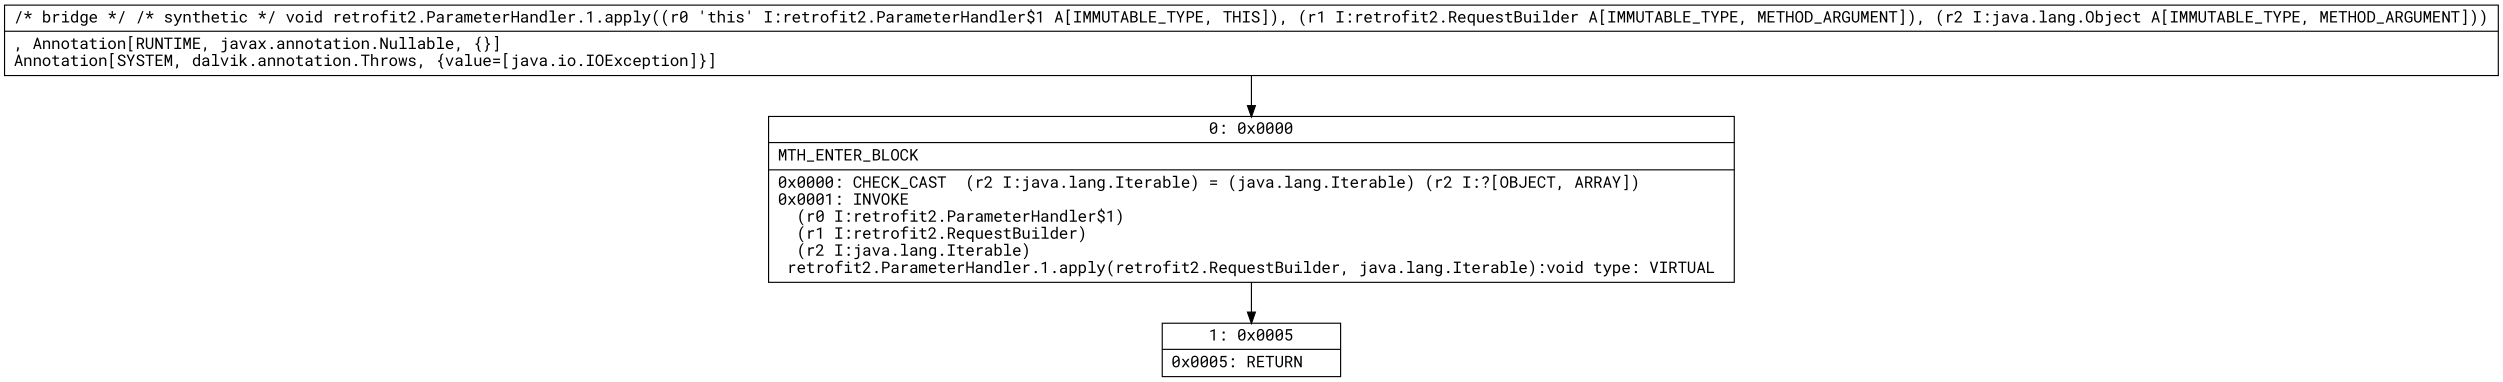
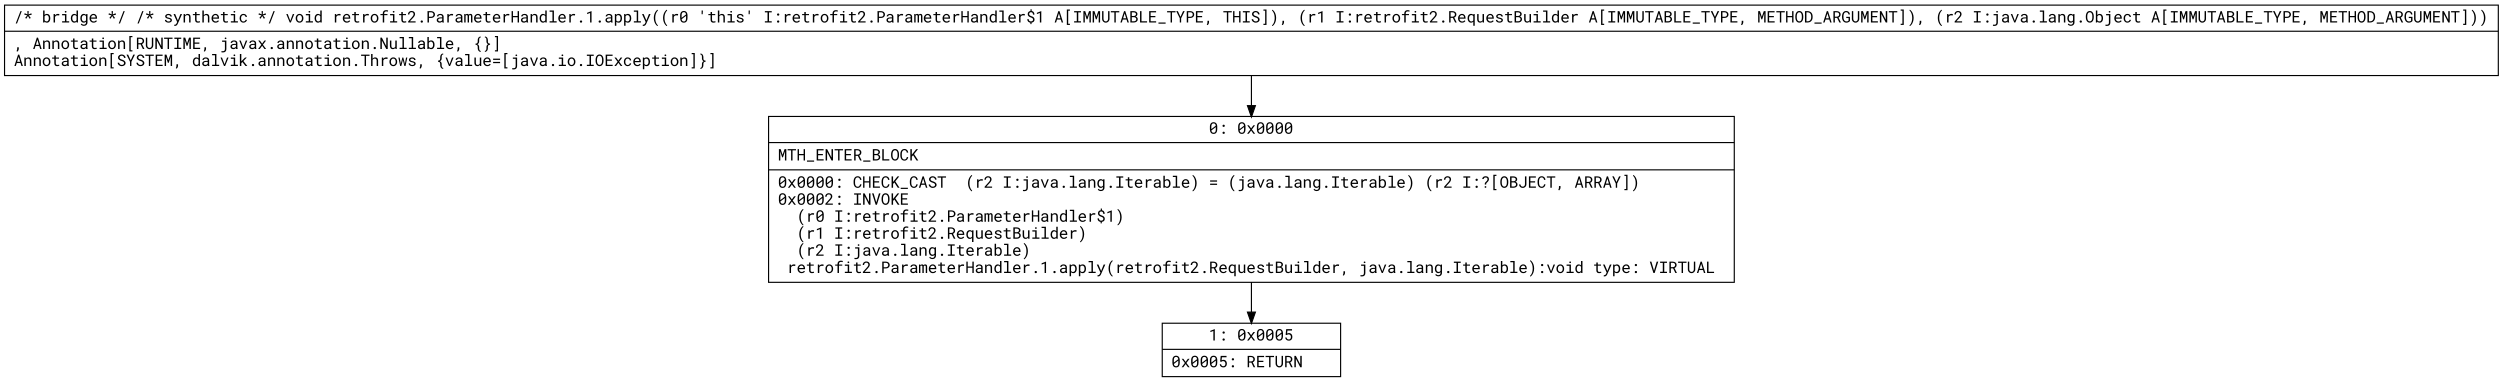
(853, 200) -> (853, 200)
